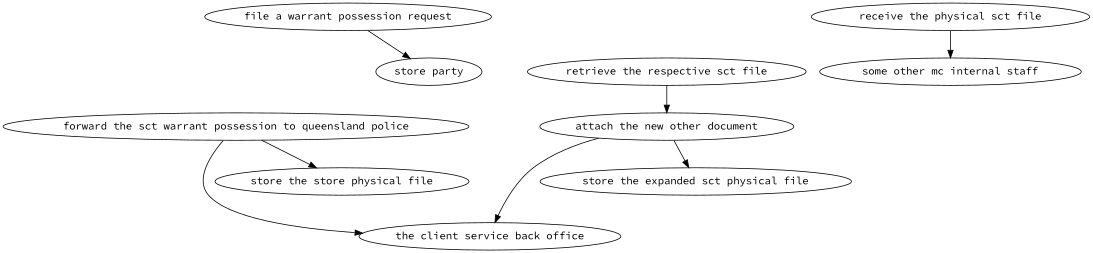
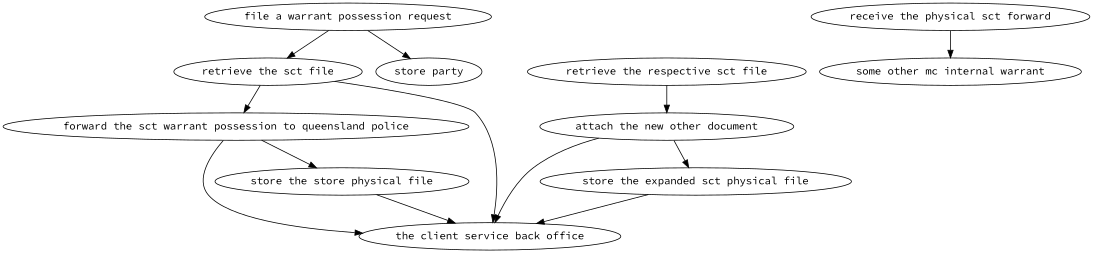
(950, 17) -> (950, 17)
none -> (268, 72)
(950, 72) -> (950, 72)
none -> (412, 208)
none -> (596, 208)
